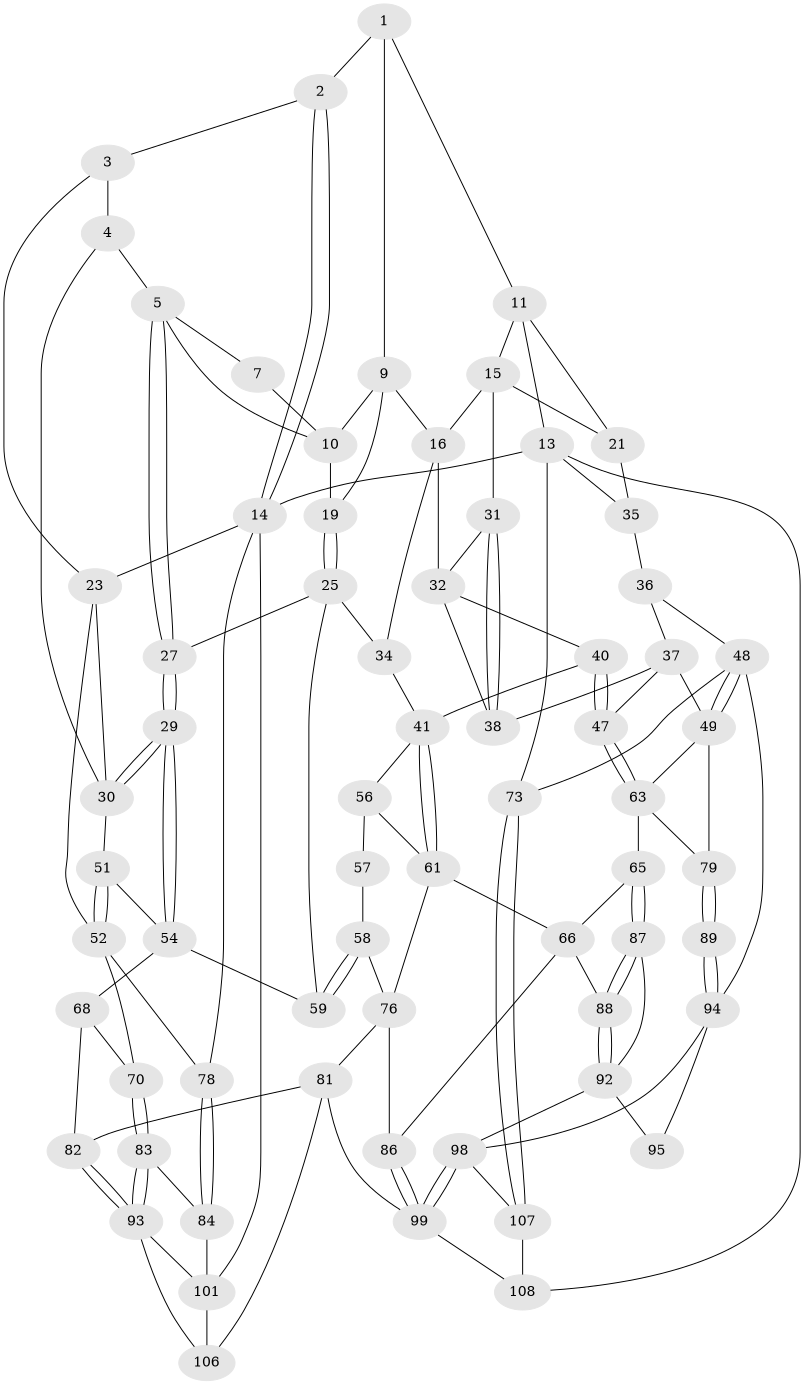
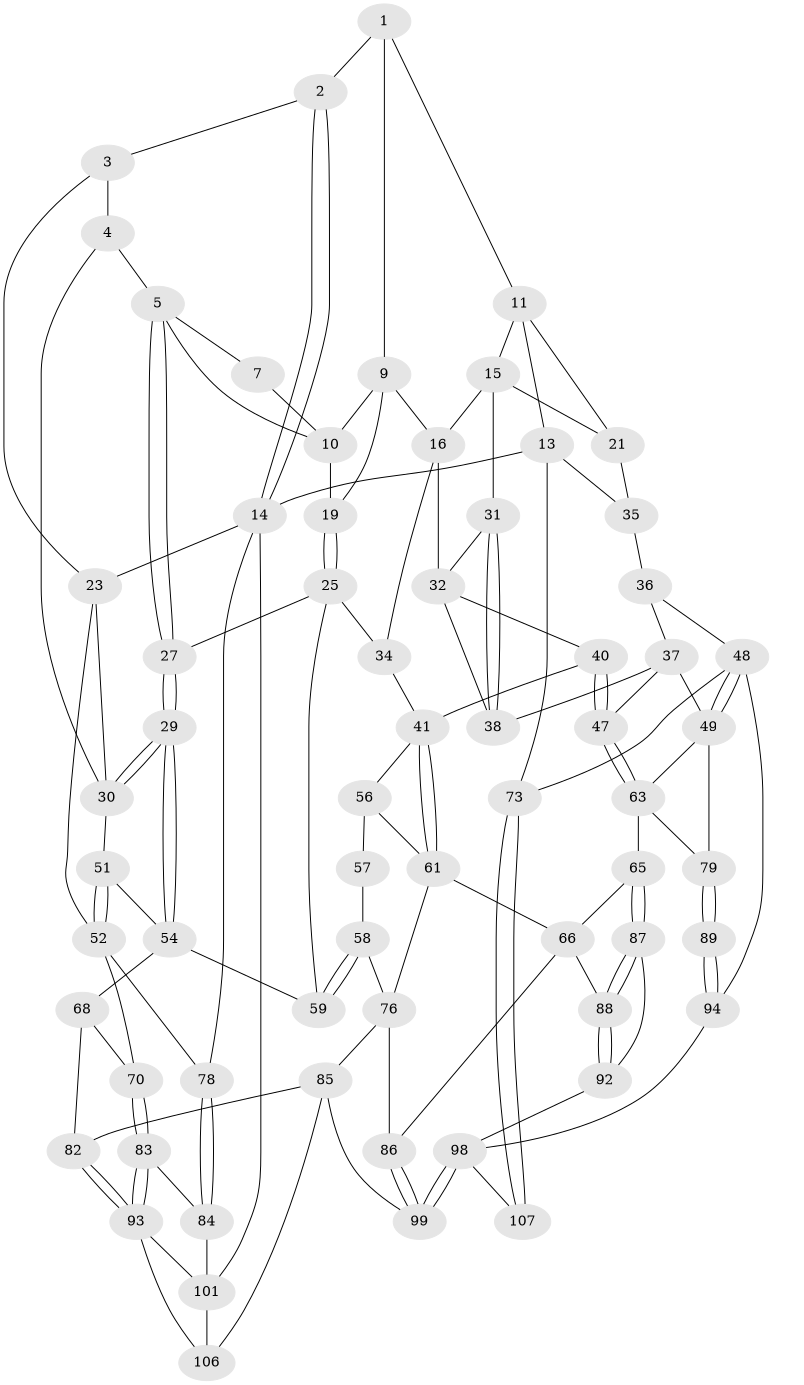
(326, 1081) -> (326, 1081)
(657, 1151) -> none
(523, 1292) -> none
